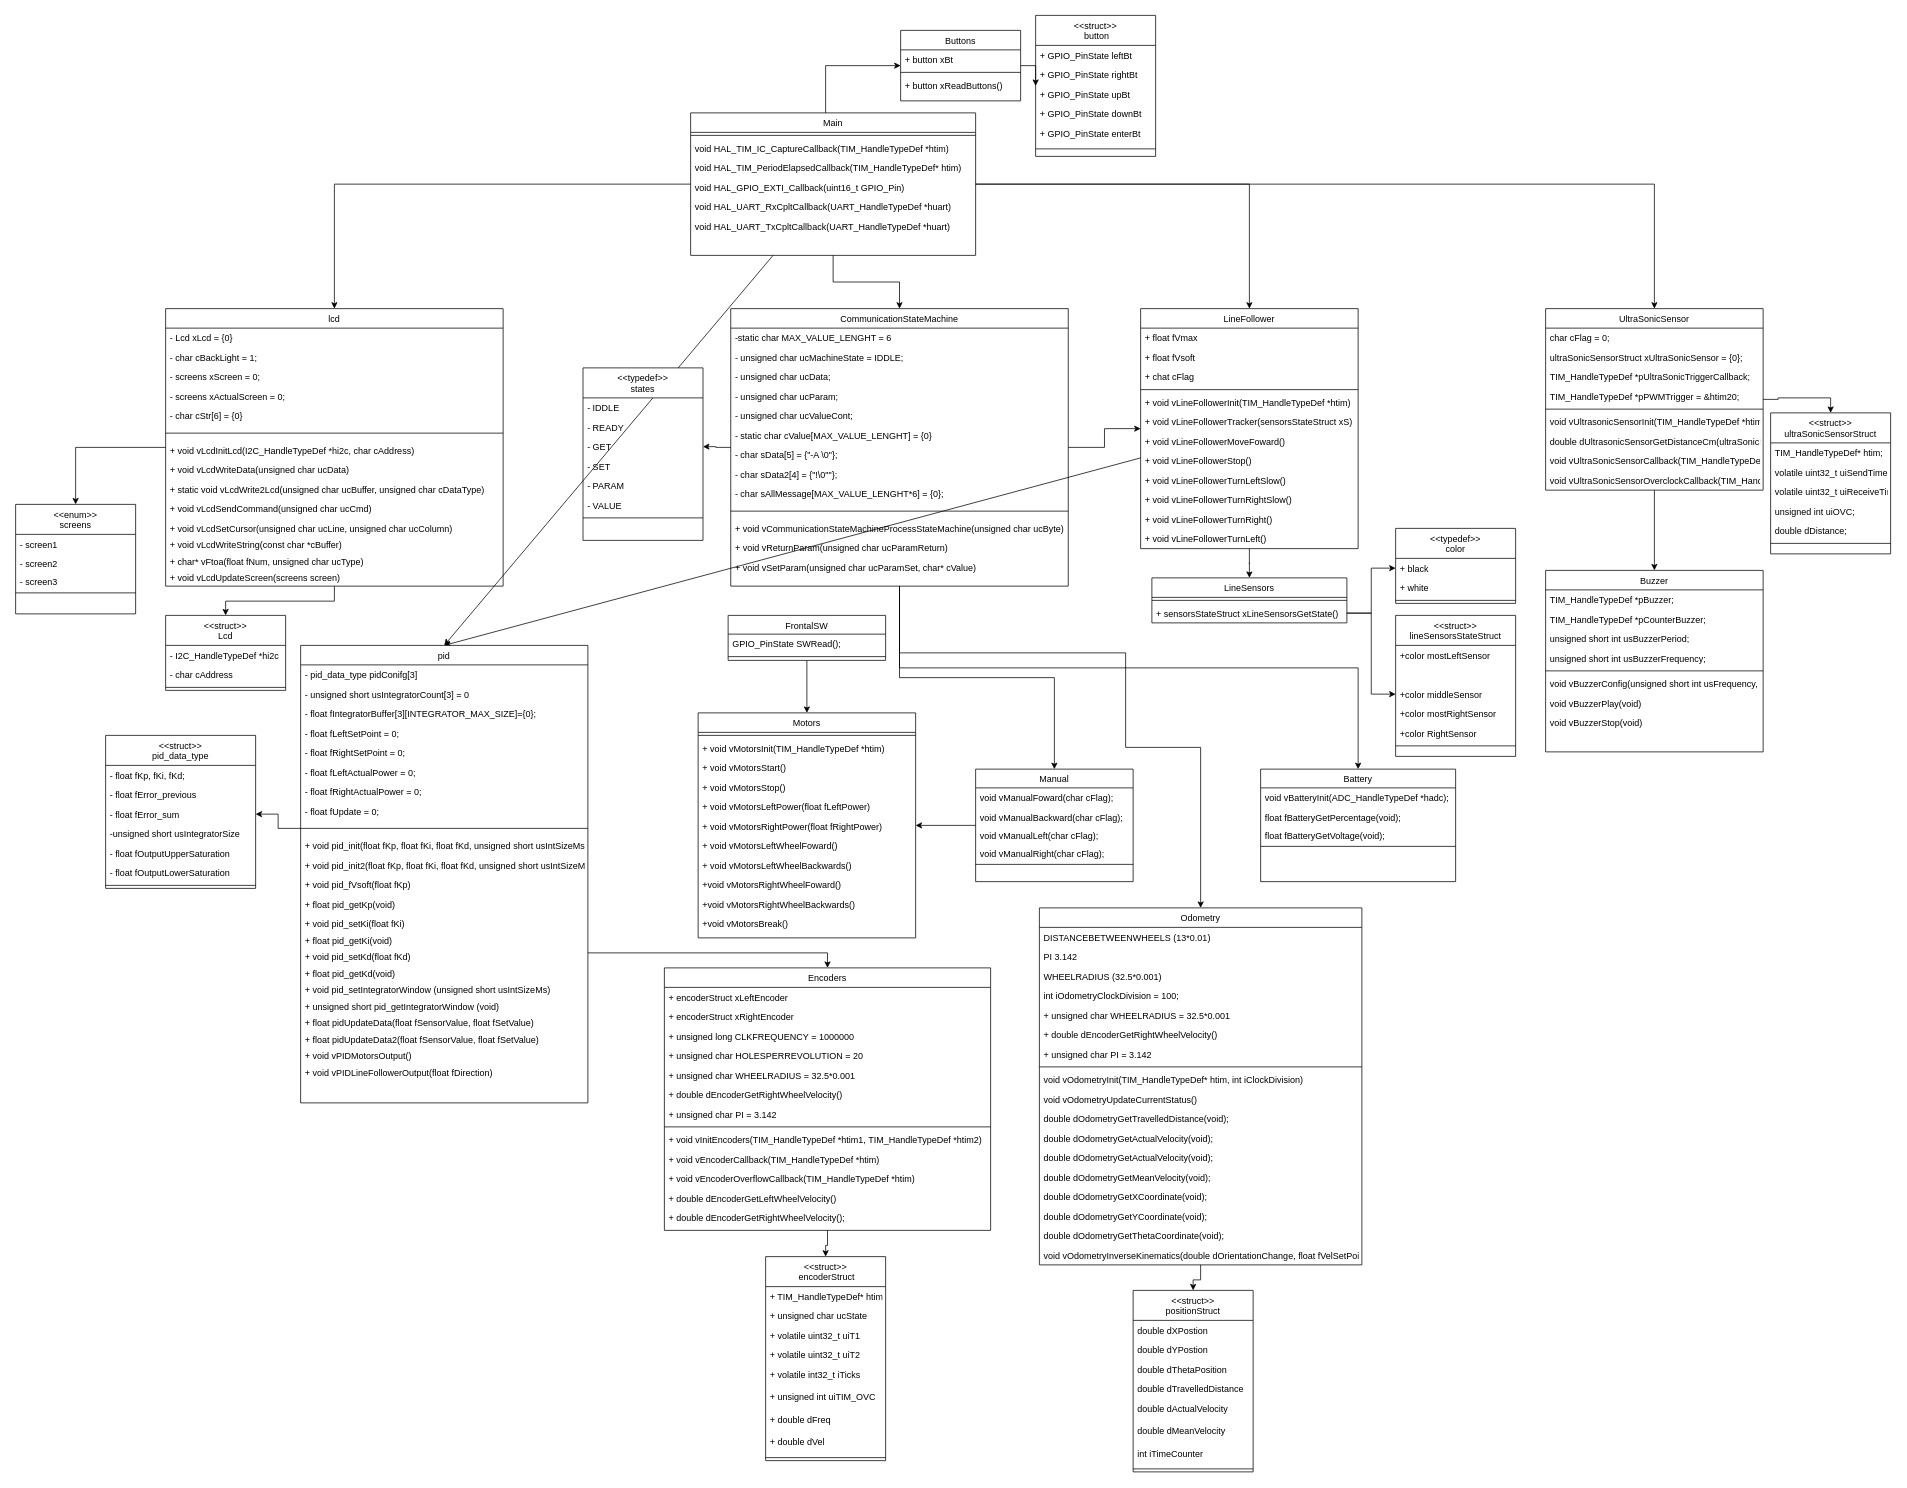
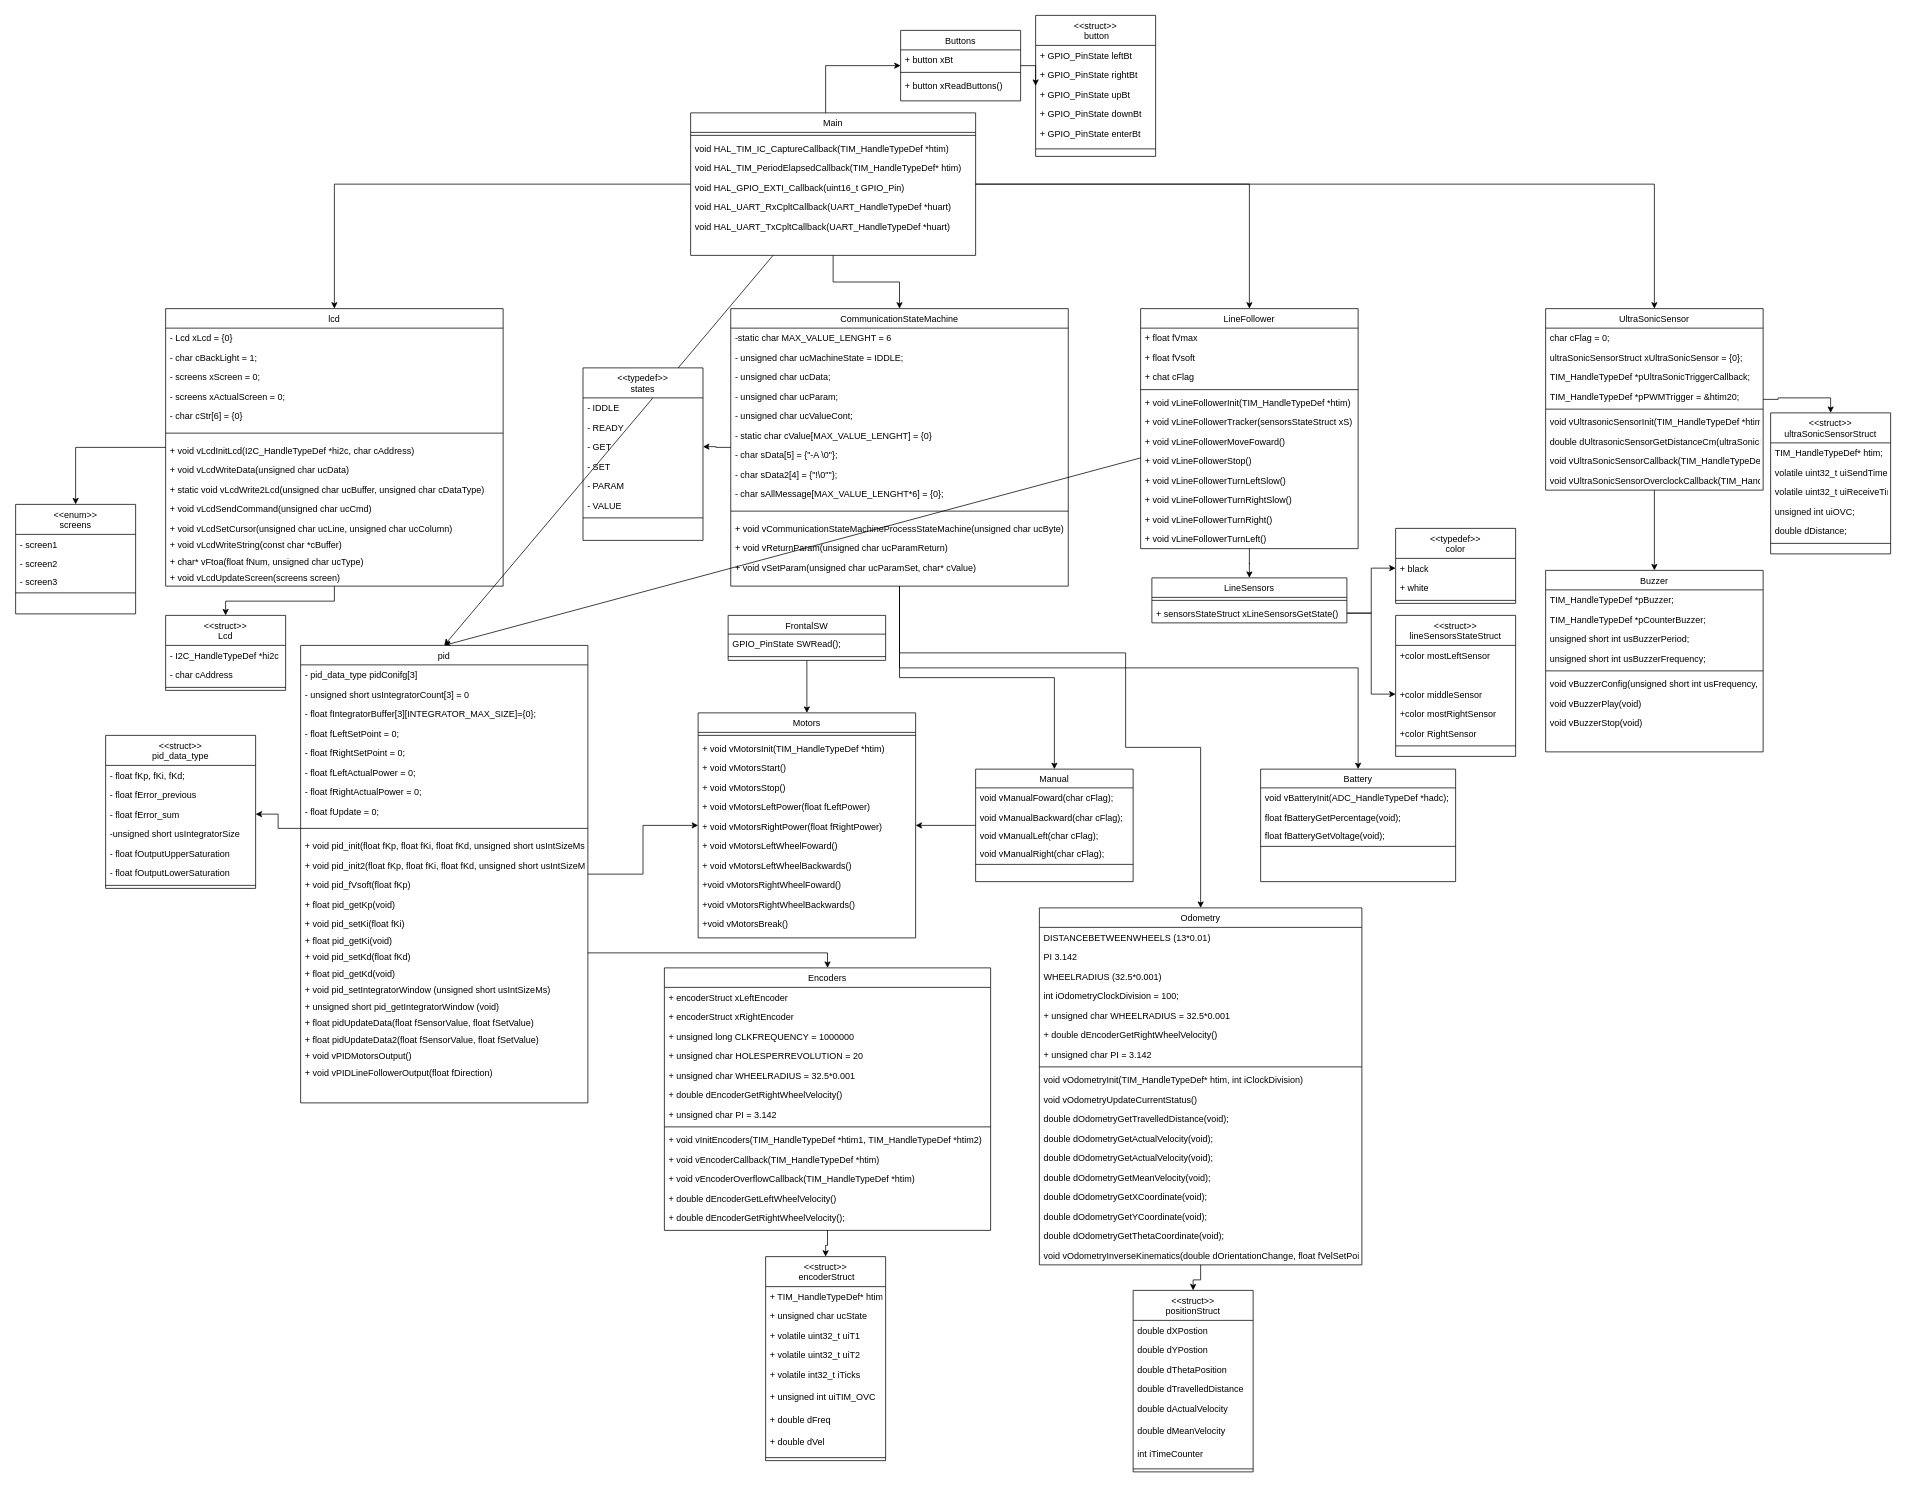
(1104, 440) -> none
none -> (667, 825)
